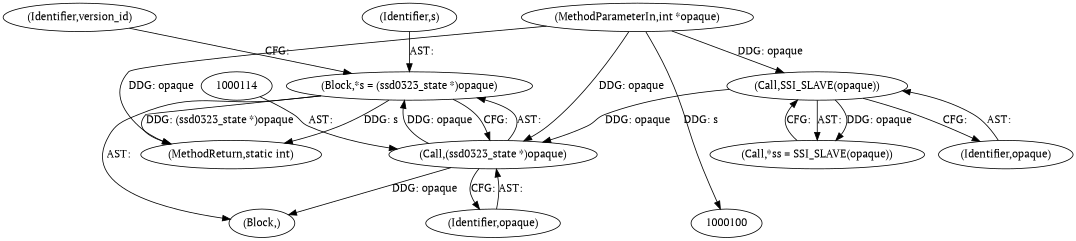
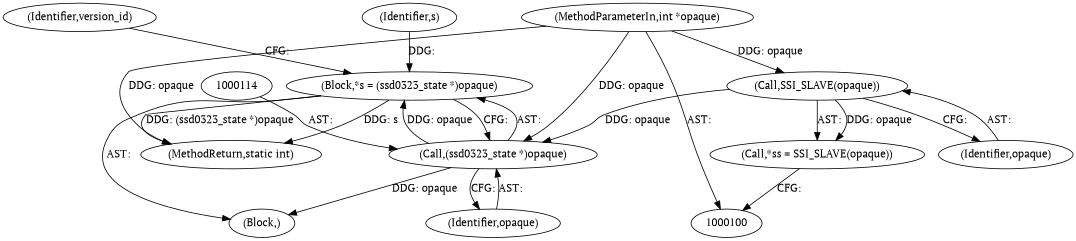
(423, 52) -> (423, 52)
(701, 120) -> (701, 120)
(786, 124) -> (774, 187)
